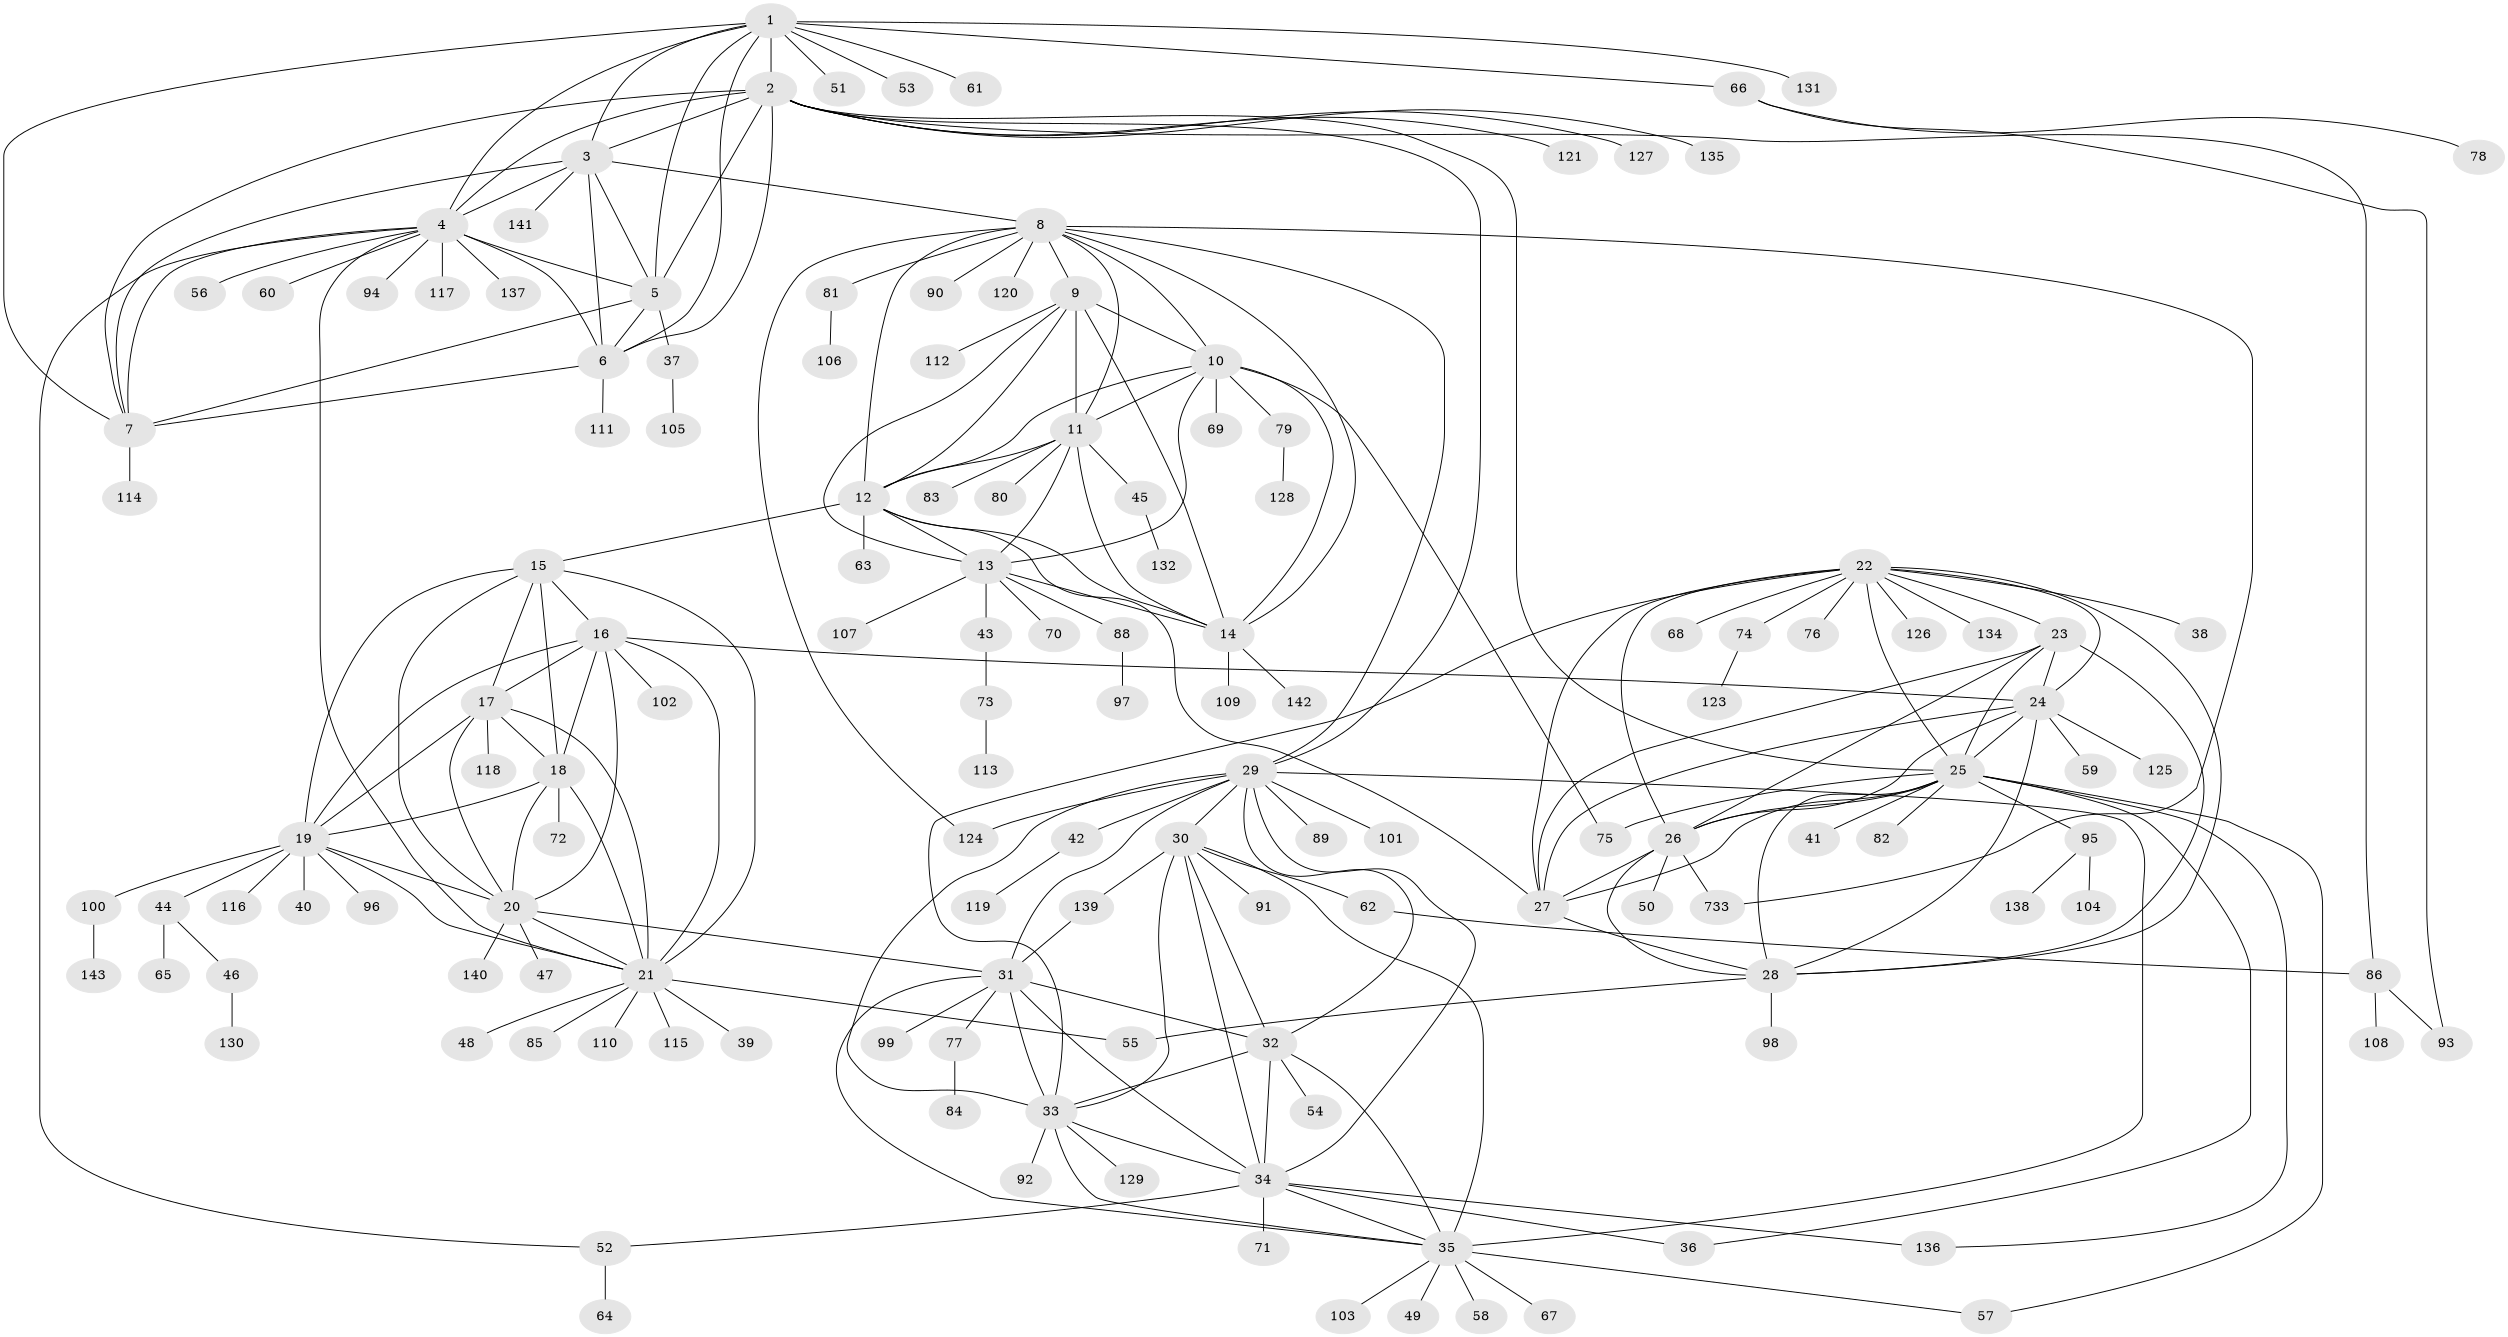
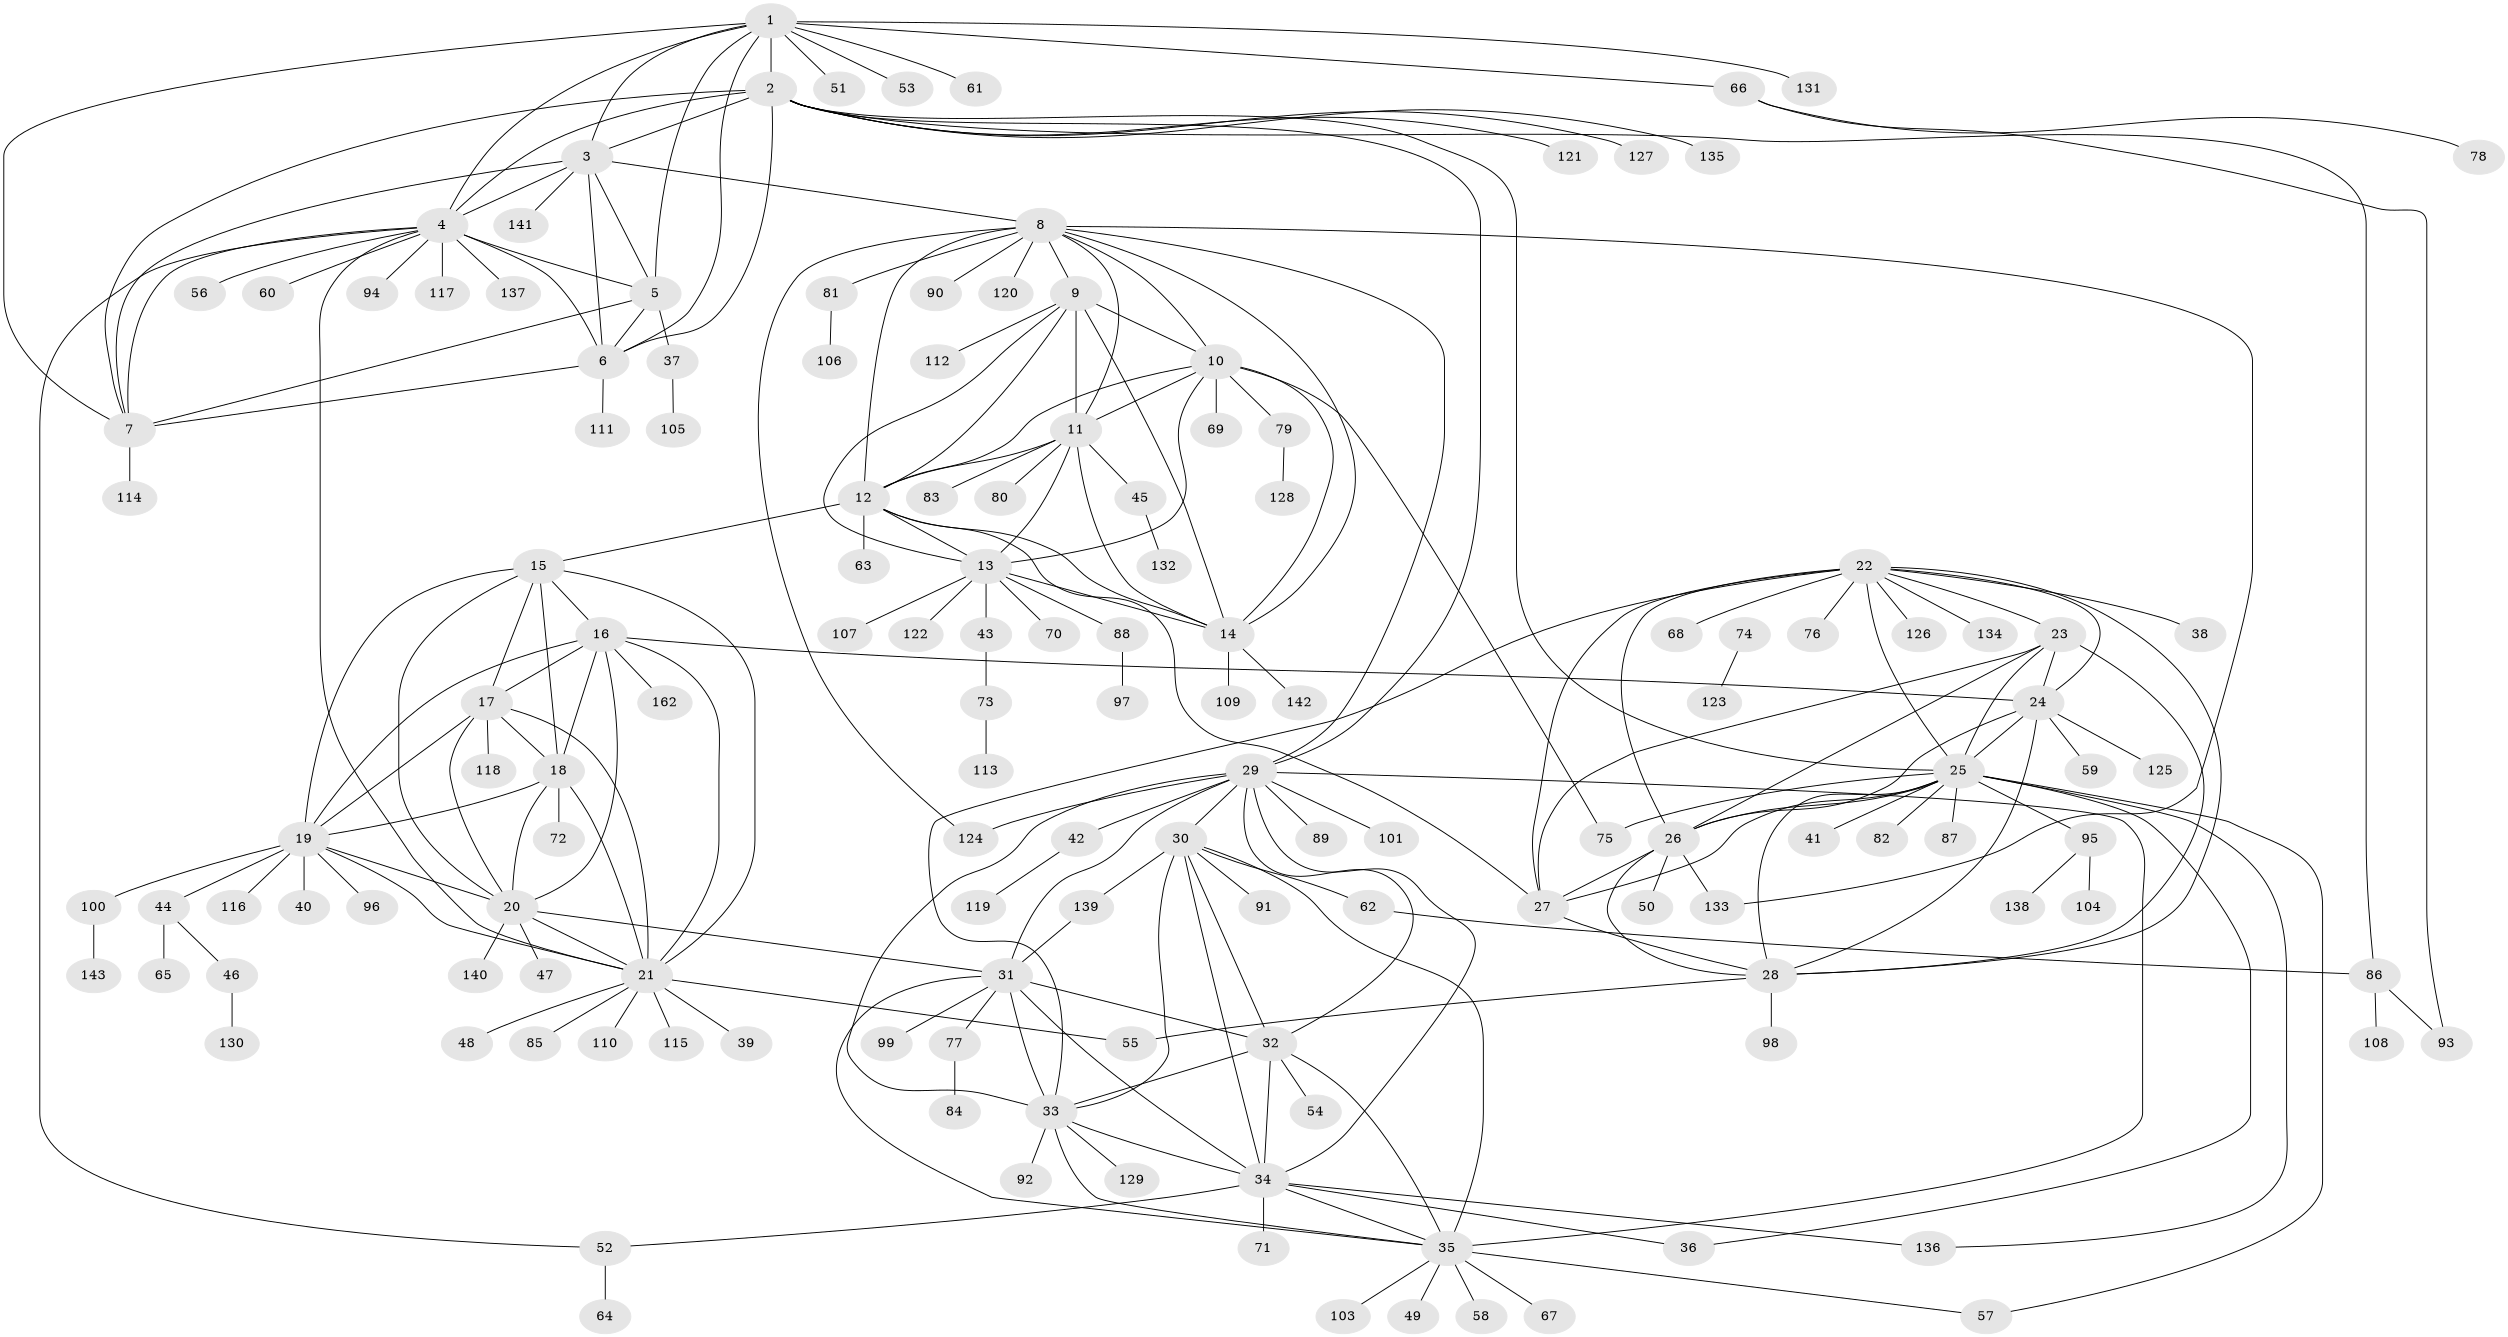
(713, 191) -> none
(1805, 600) -> none
none -> (916, 635)
(665, 703) -> (665, 703)
(1737, 757) -> none
none -> (1950, 839)
(1717, 907) -> (1717, 907)
